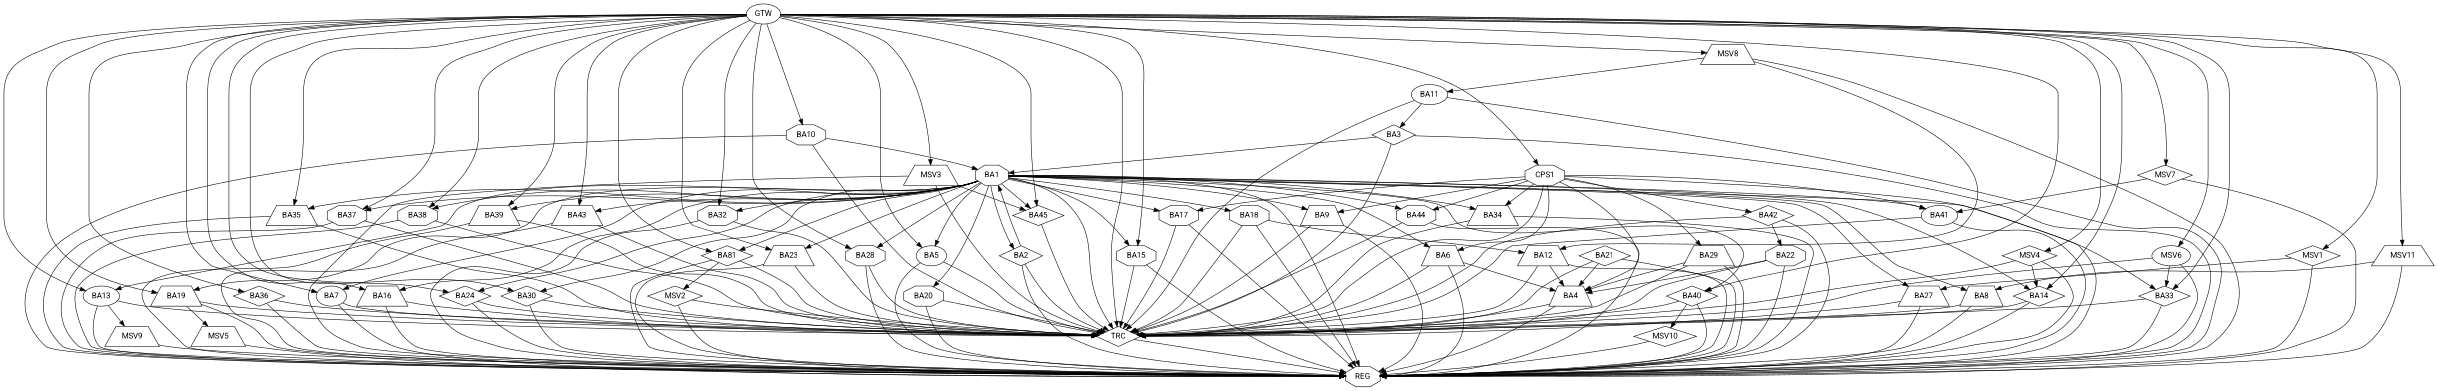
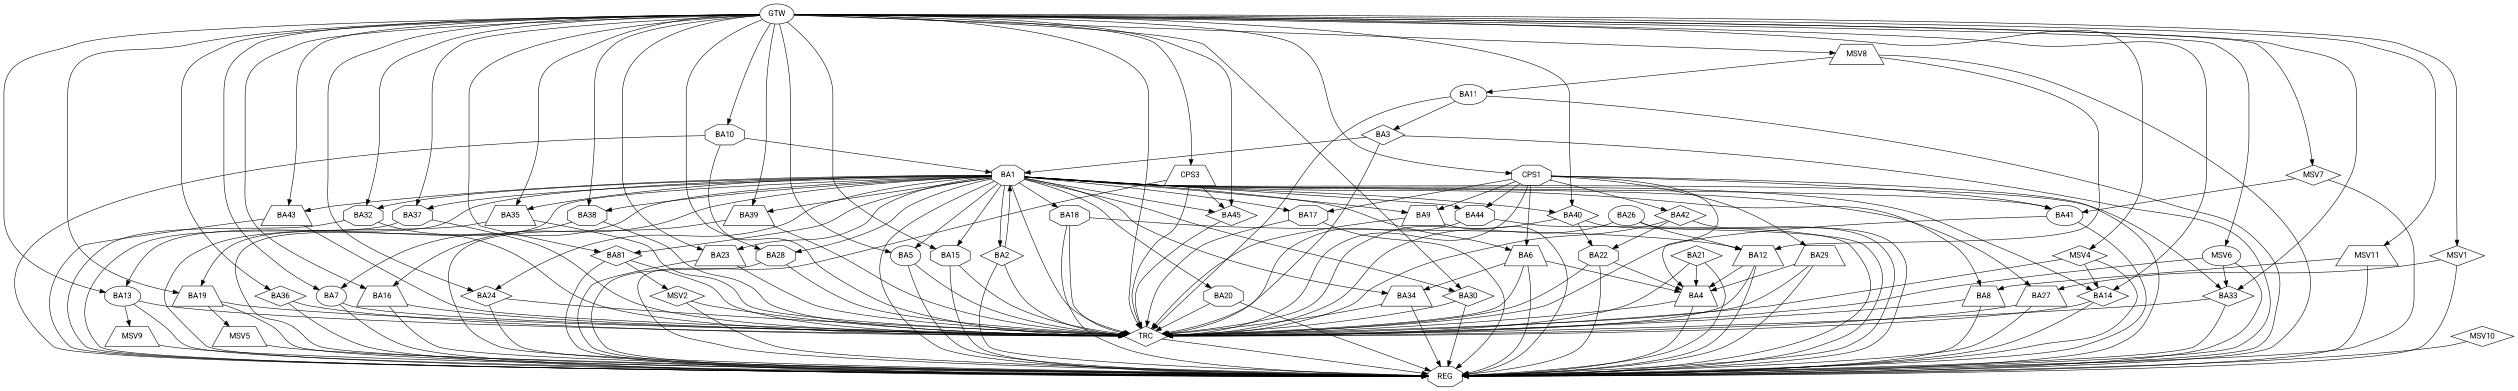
(931, 175) -> (1190, 175)
(1522, 193) -> (1467, 276)
none -> (1627, 215)
(1680, 314) -> (1584, 232)
